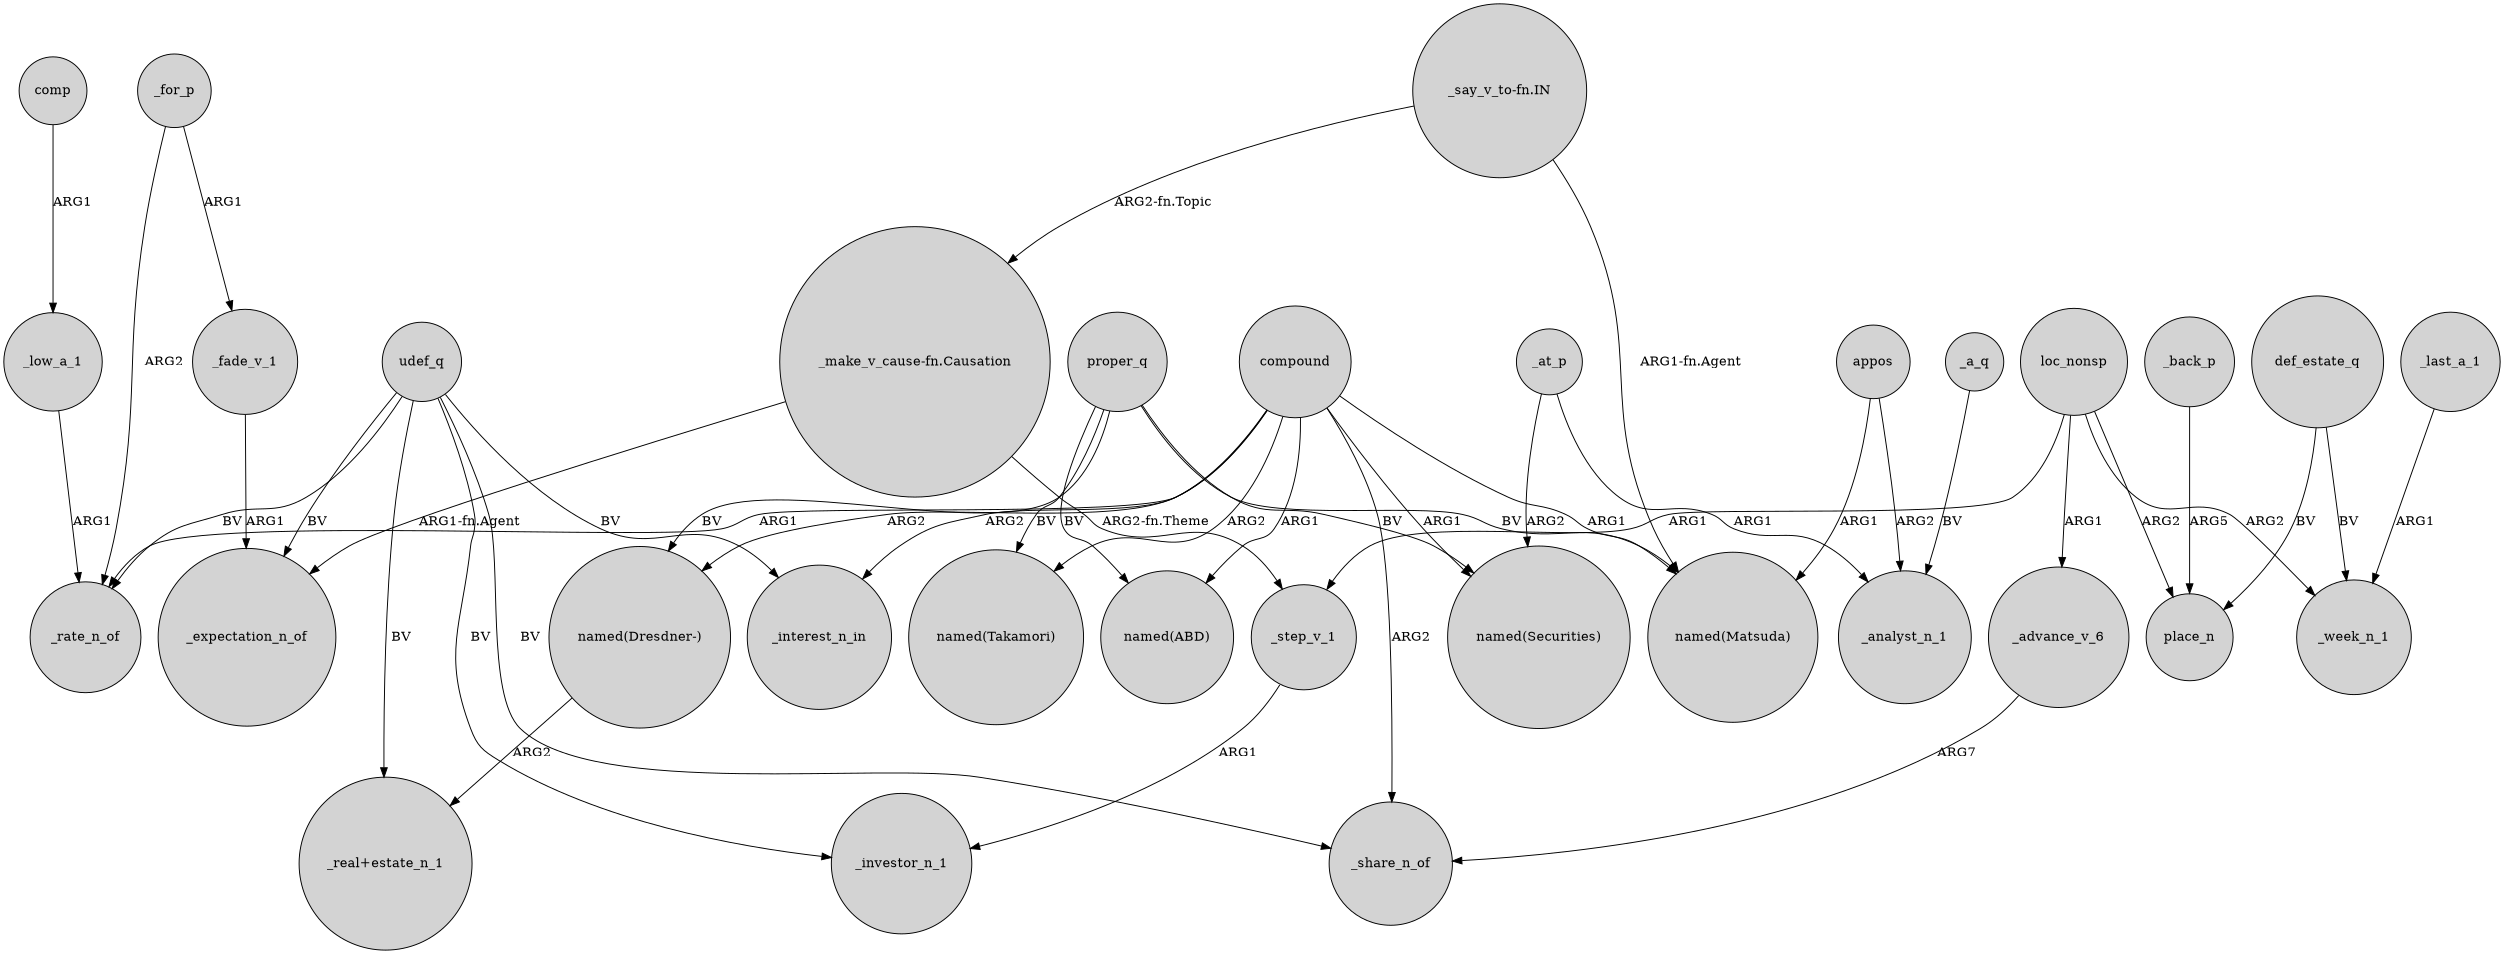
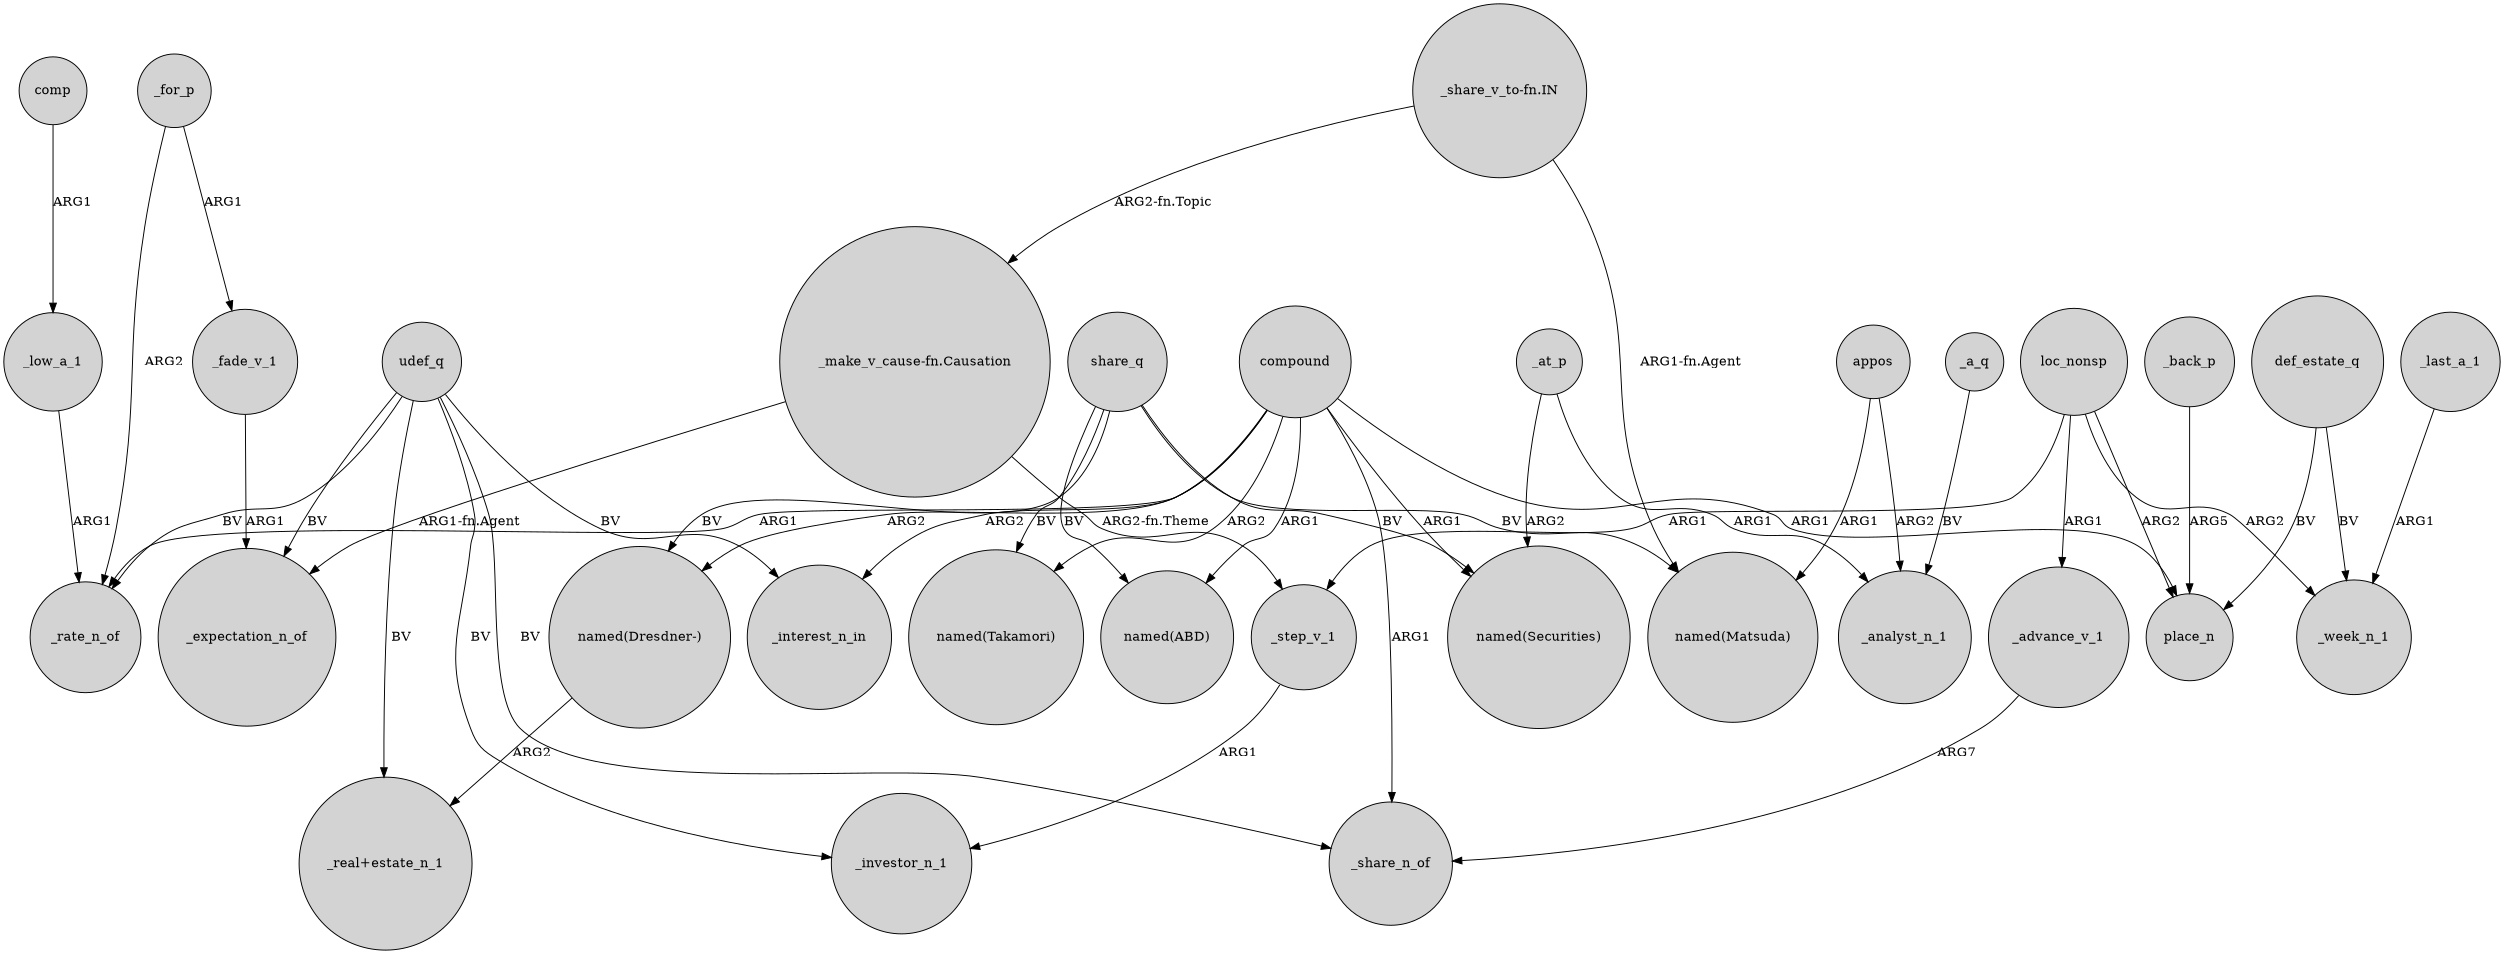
(1500, 91) -> (1500, 91)
(1118, 362) -> (1118, 362)
(1500, 493) -> (1733, 503)
(1411, 637) -> (1411, 637)
(2059, 637) -> (2059, 637)
